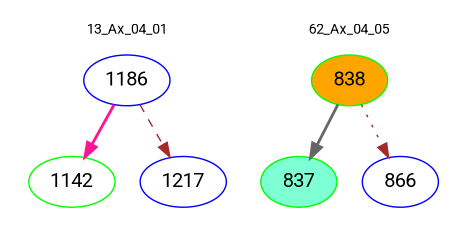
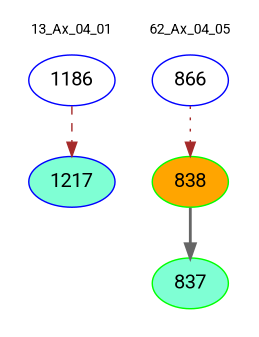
(372, 125) -> (190, 124)
(72, 182) -> none
(183, 182) -> (72, 182)
